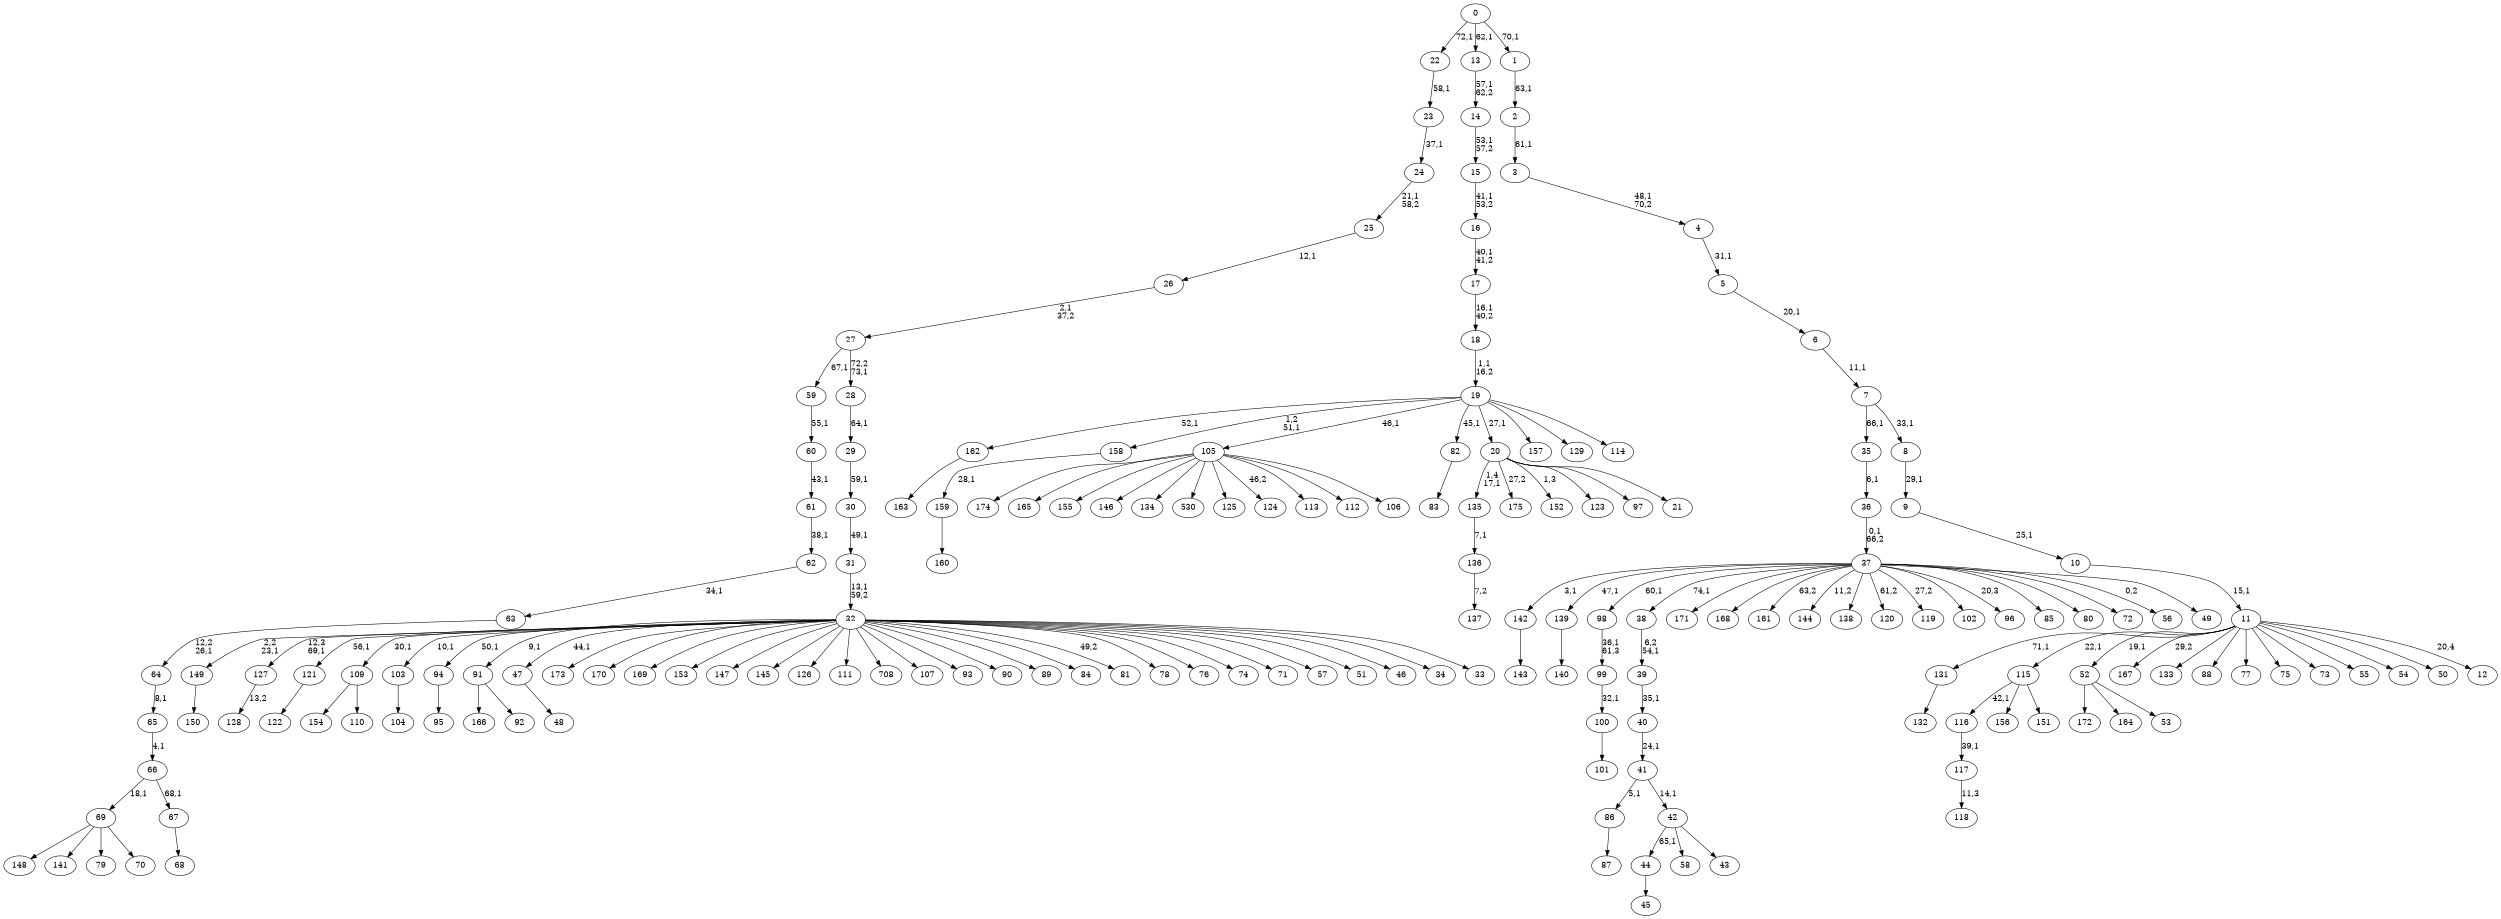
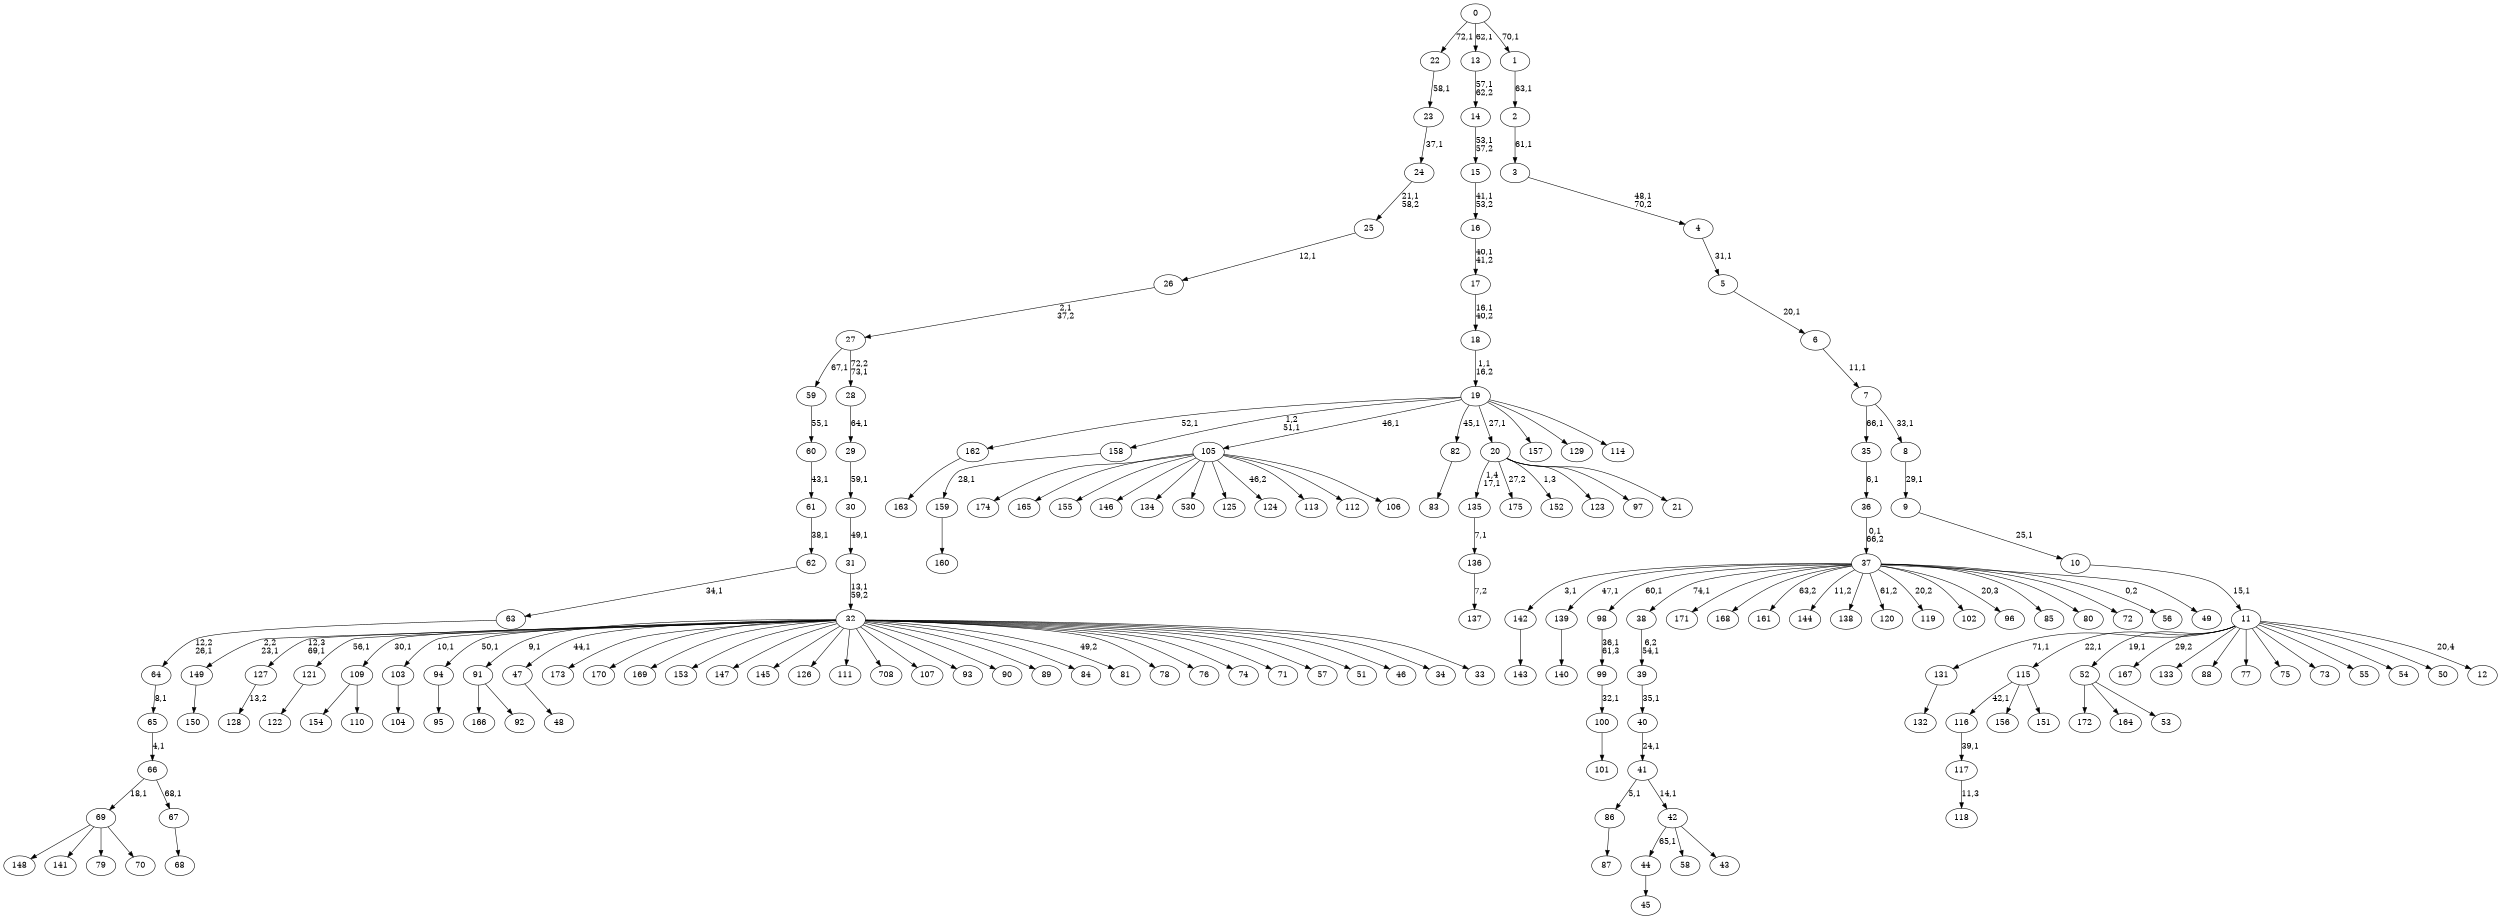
(1924, 592) -> (1924, 592)
